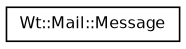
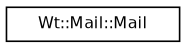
(93, 24) -> (93, 24)
